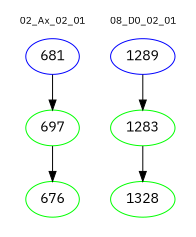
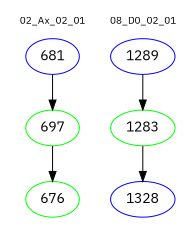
(143, 199) -> (143, 199)
